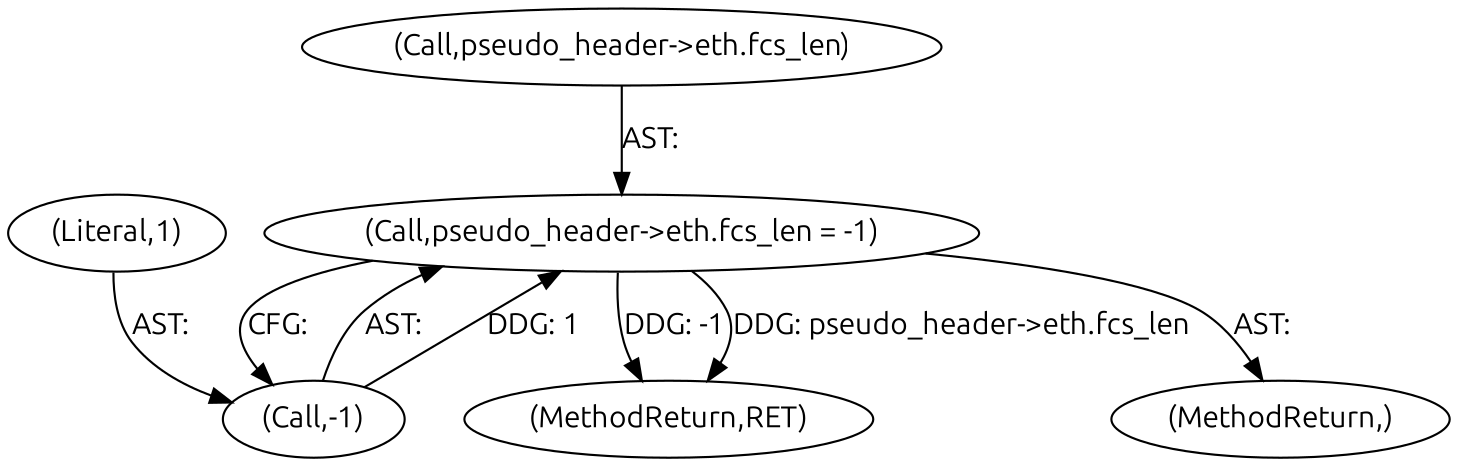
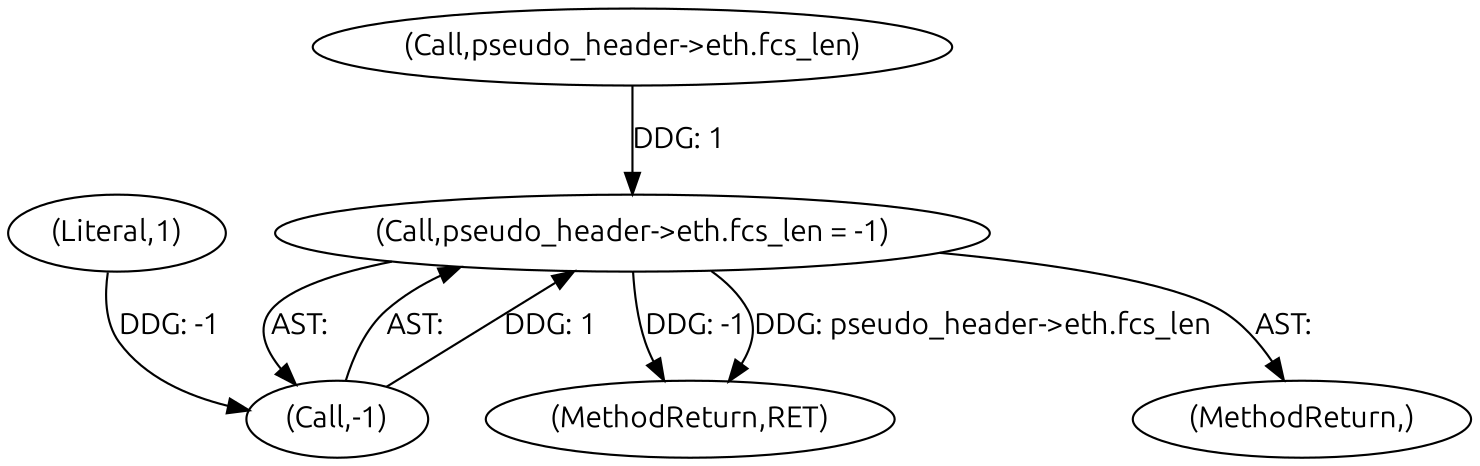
(655, 140) -> (680, 140)
(165, 326) -> (170, 326)
(282, 326) -> (304, 326)
